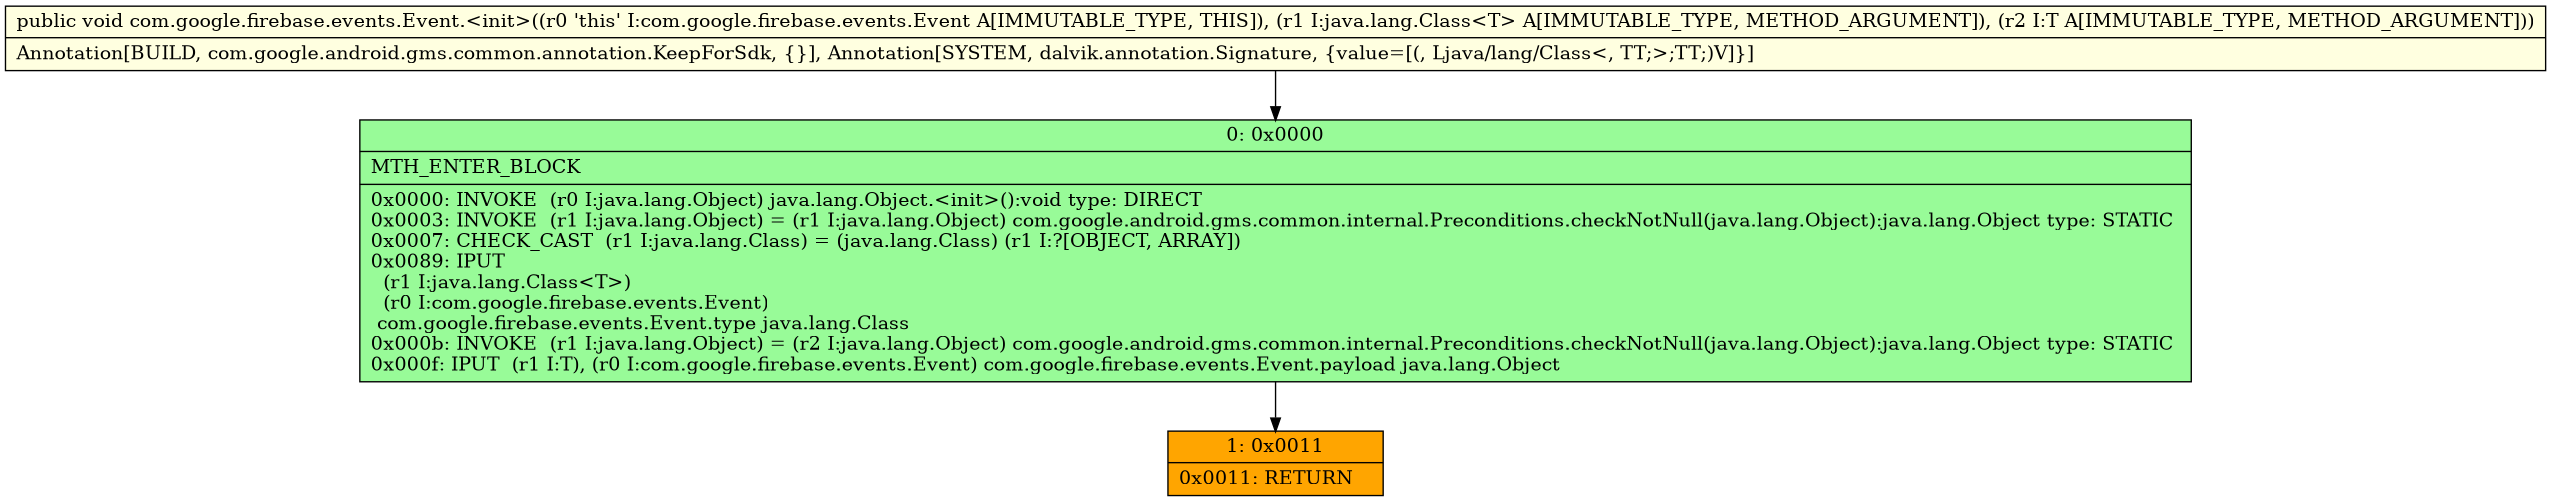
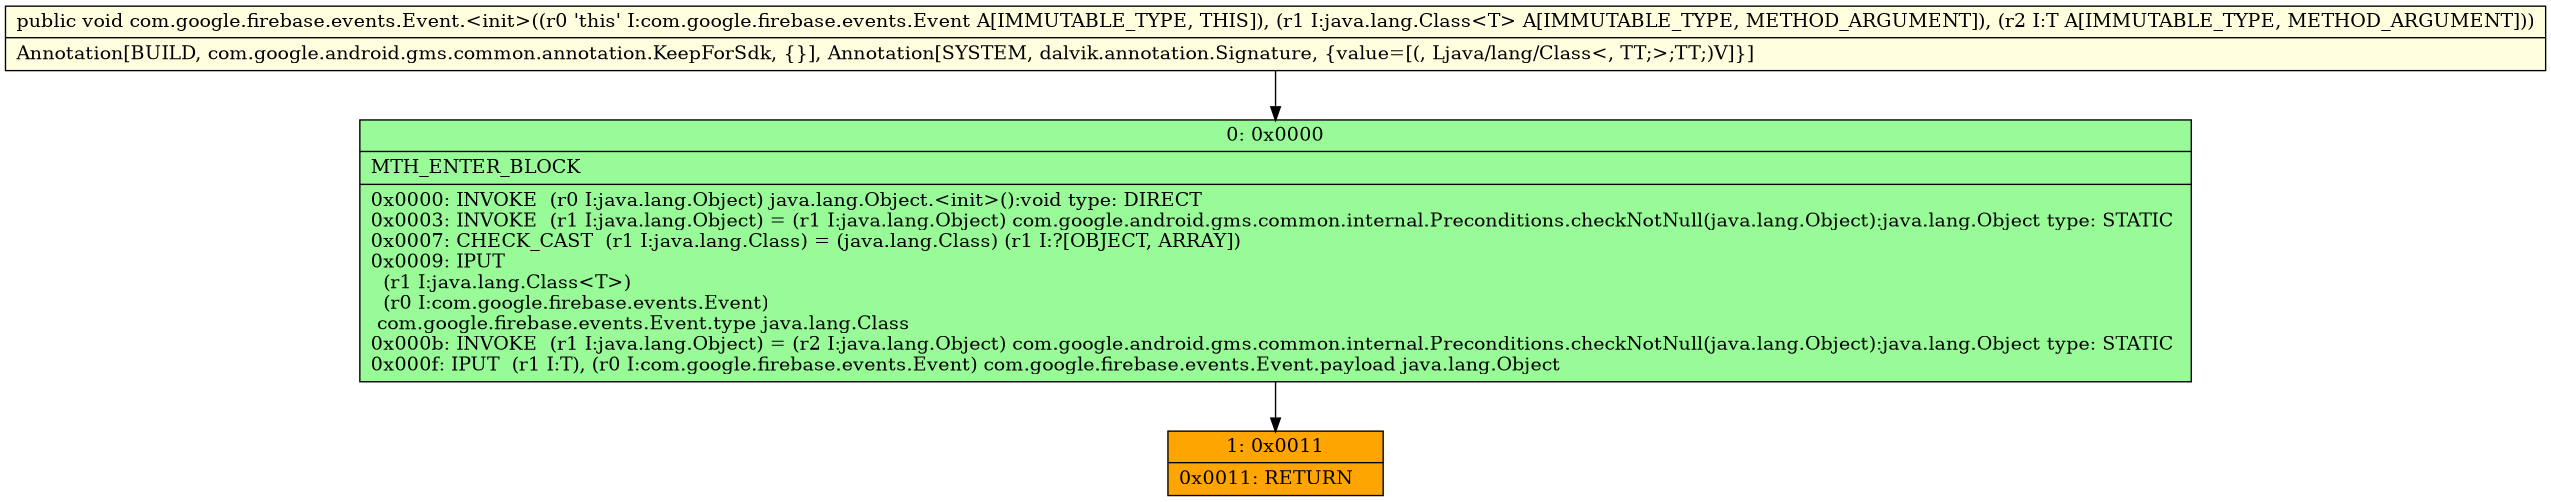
(444, 262) -> (444, 262)
